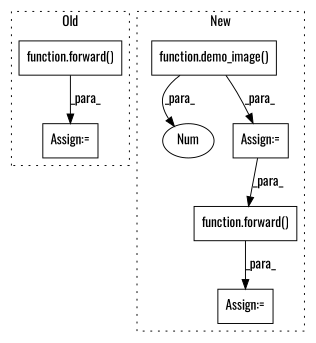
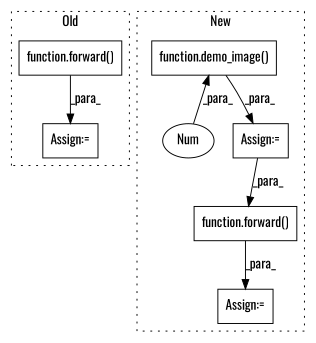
(164, 95) -> (200, 104)
